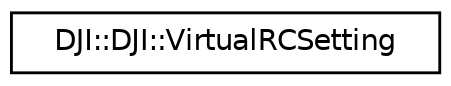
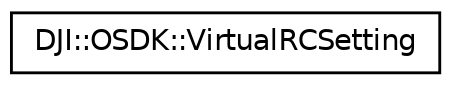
(226, 43) -> (226, 43)
